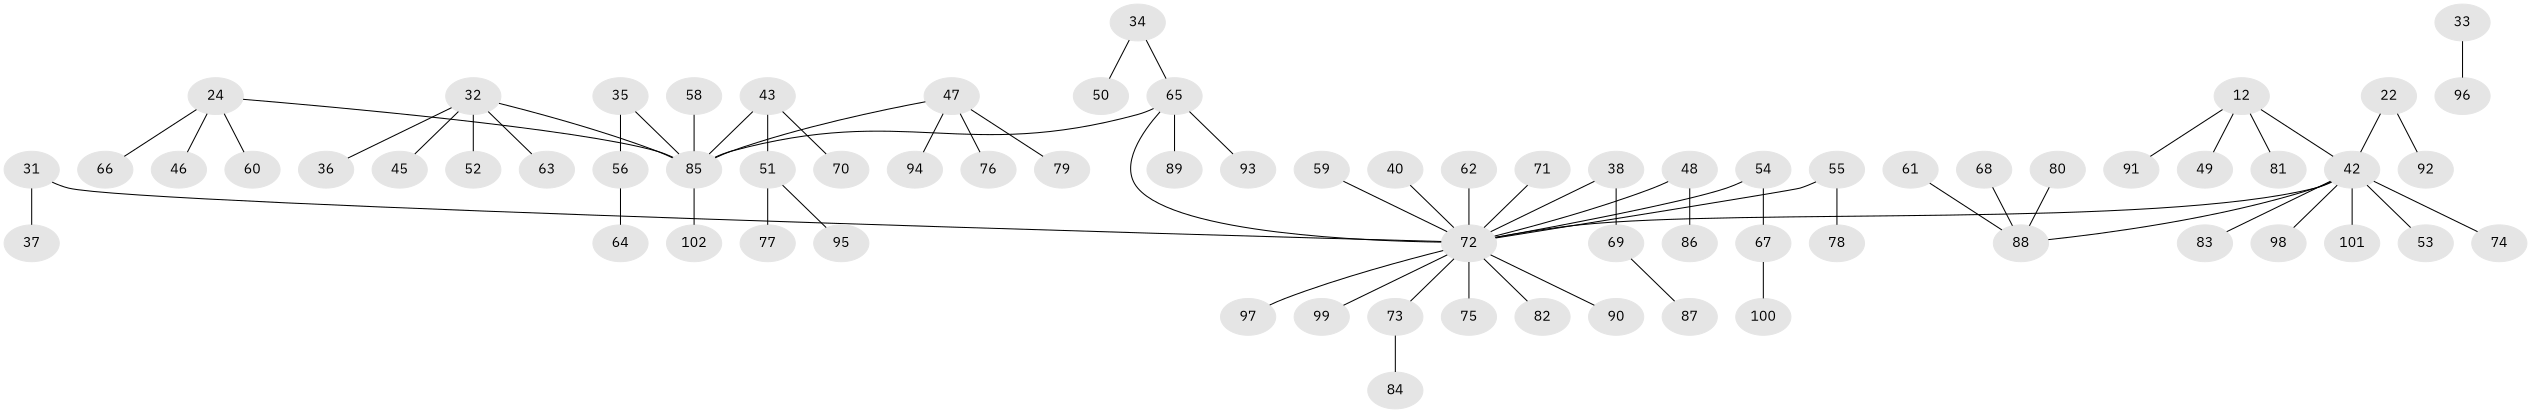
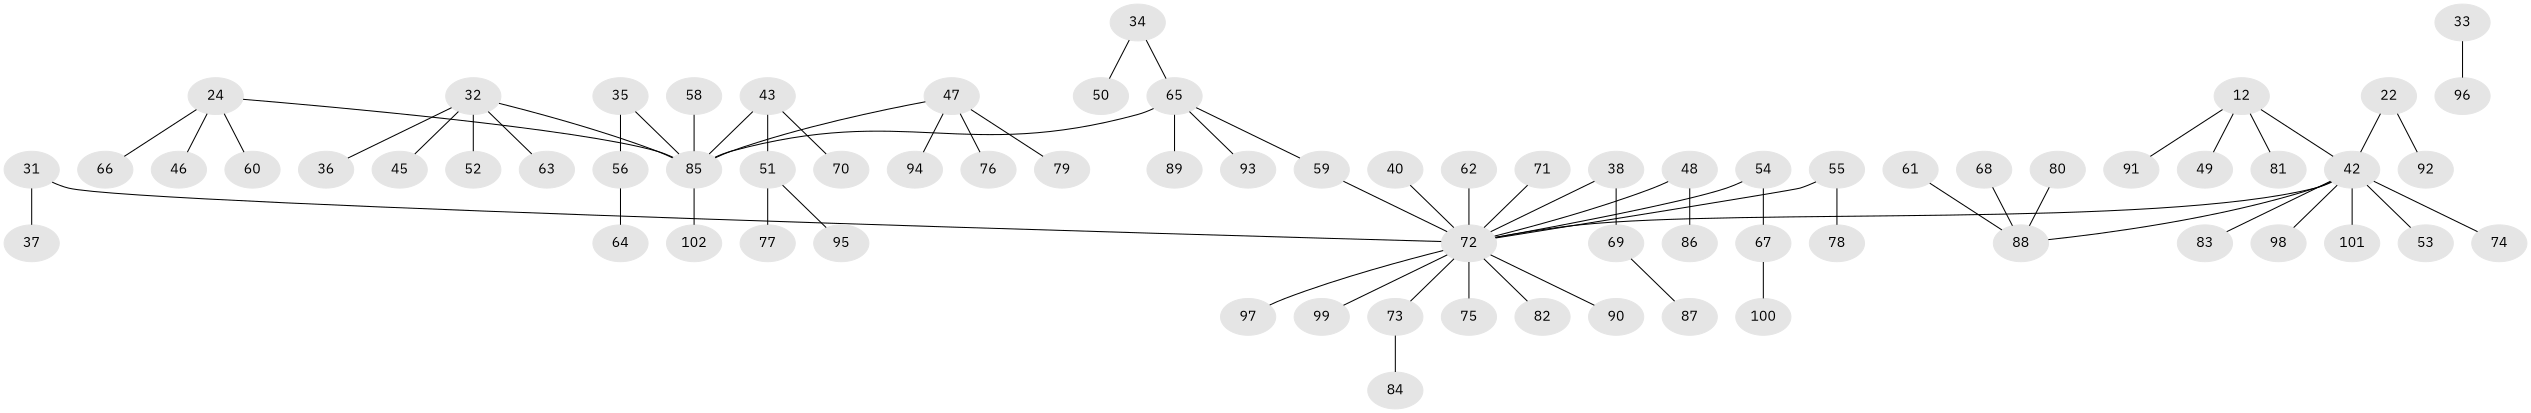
(1243, 227) -> (1248, 133)
